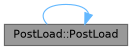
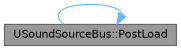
(66, 35) -> (90, 35)
